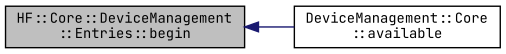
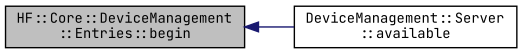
(397, 27) -> (406, 27)
